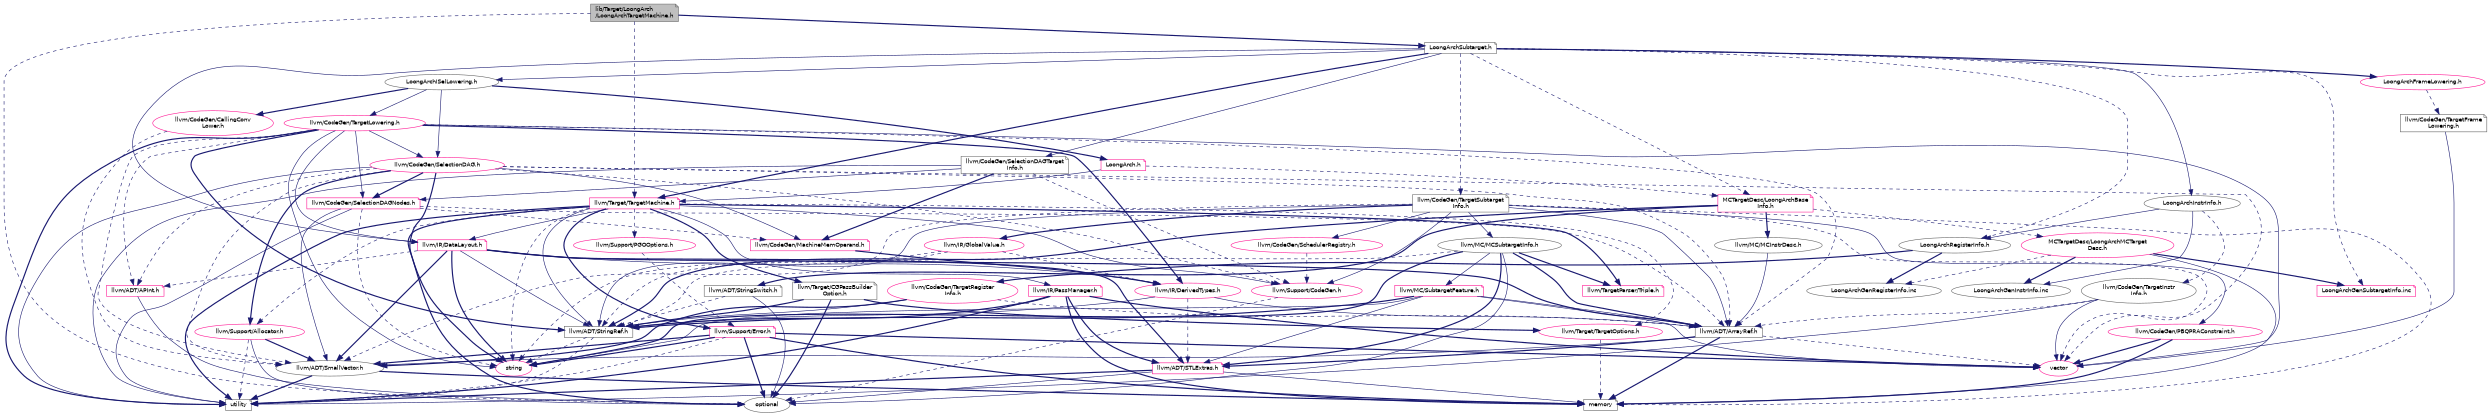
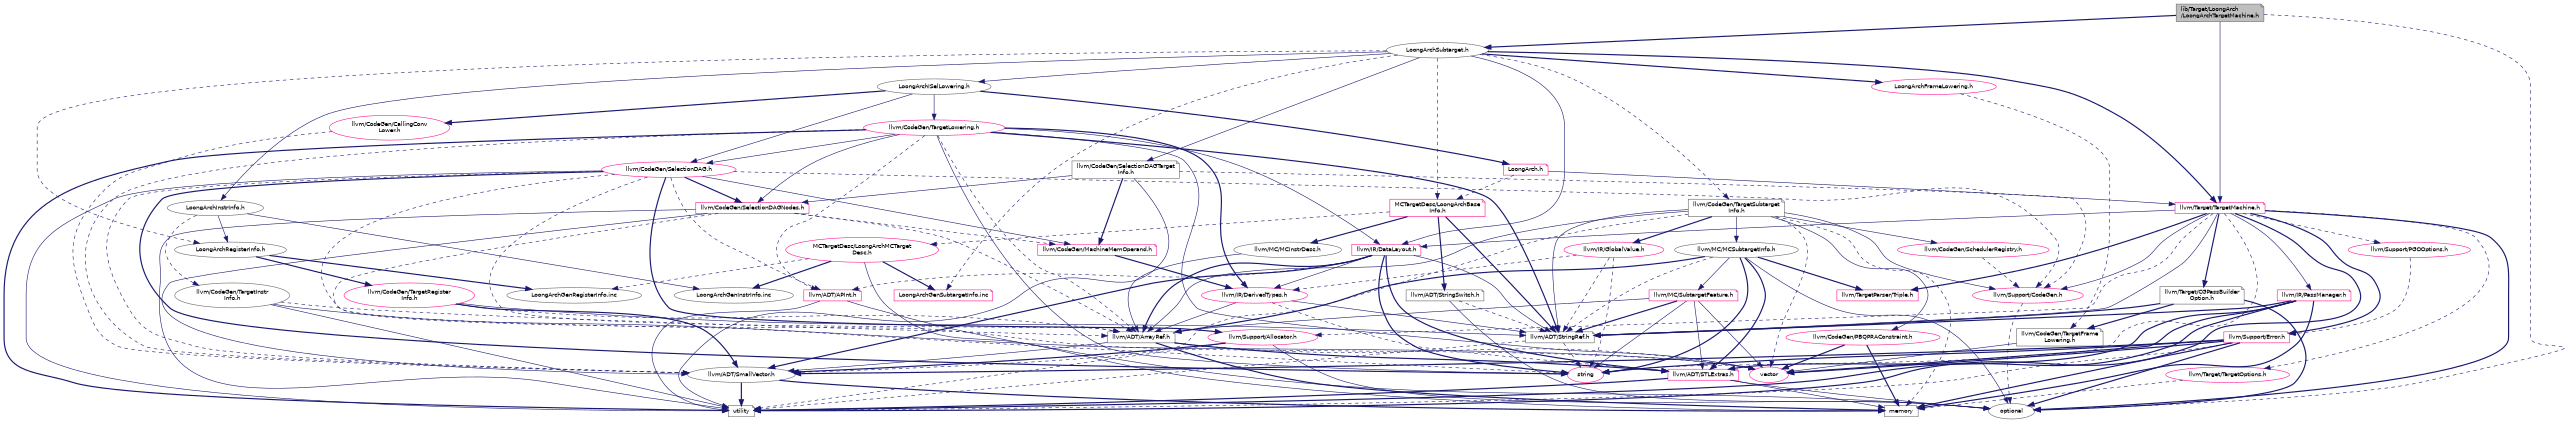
(1461, 48) -> (1437, 50)
(635, 107) -> (2220, 109)
(1198, 323) -> (2126, 318)
none -> (661, 332)
